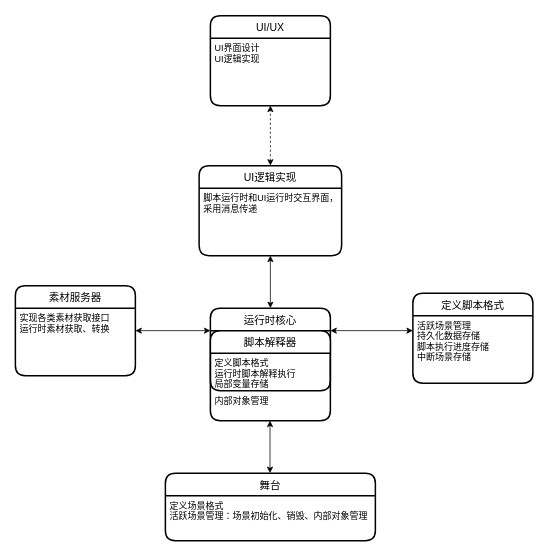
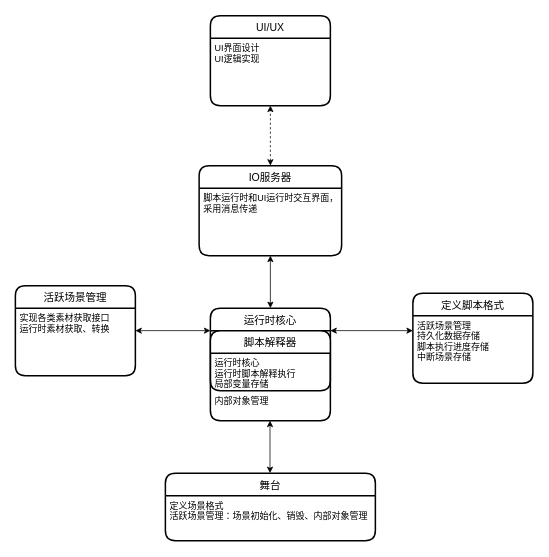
(270, 177) -> (270, 177)
(75, 297) -> (75, 297)
(242, 363) -> (237, 363)
